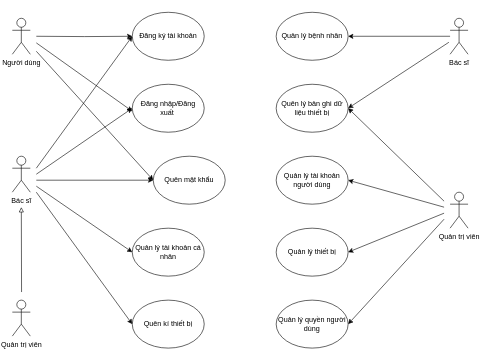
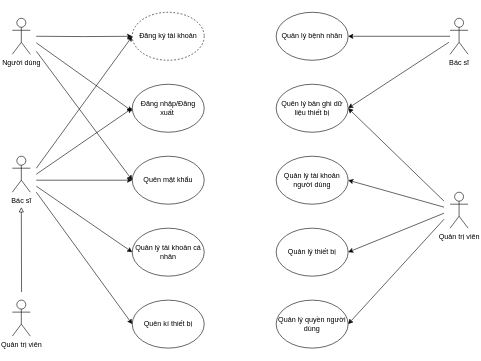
(168, 36) -> (168, 36)
(189, 180) -> (168, 180)
